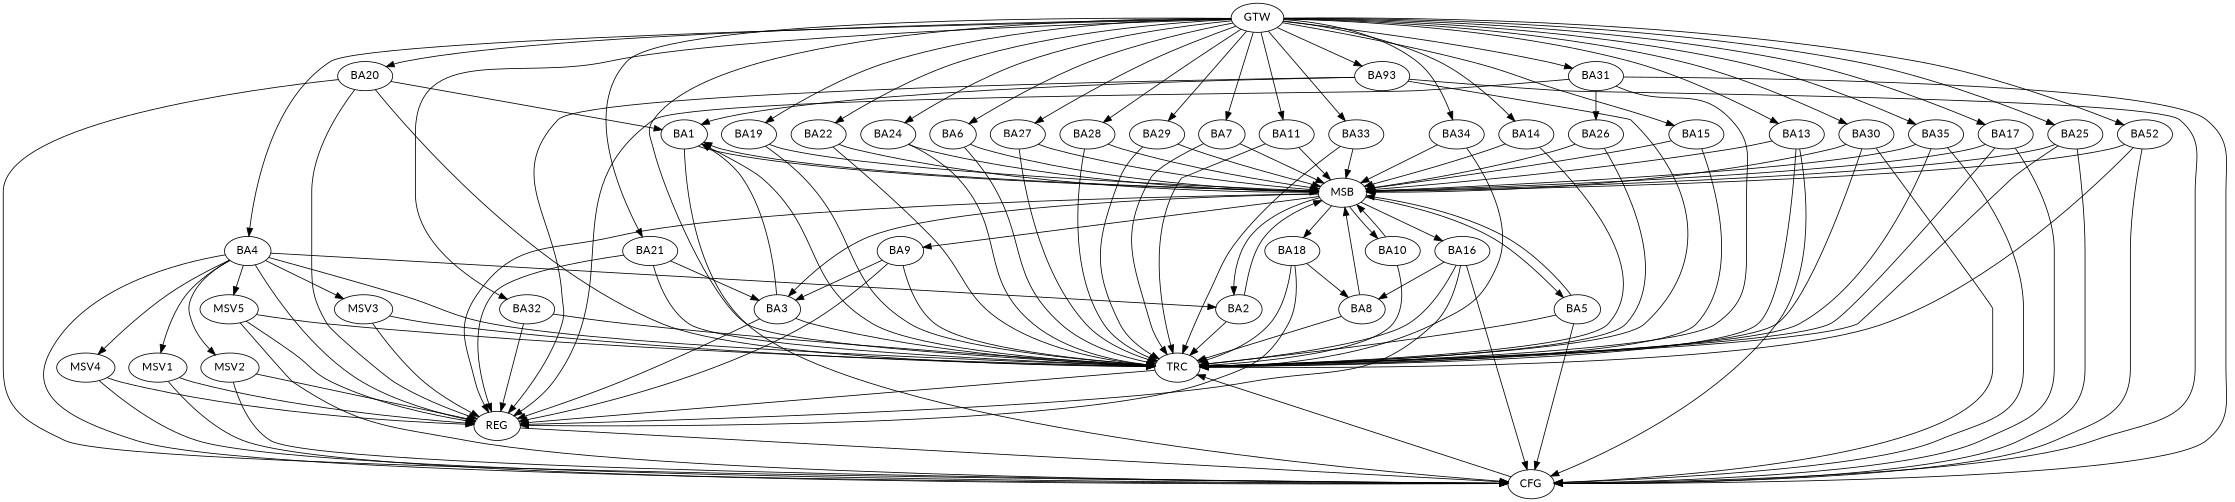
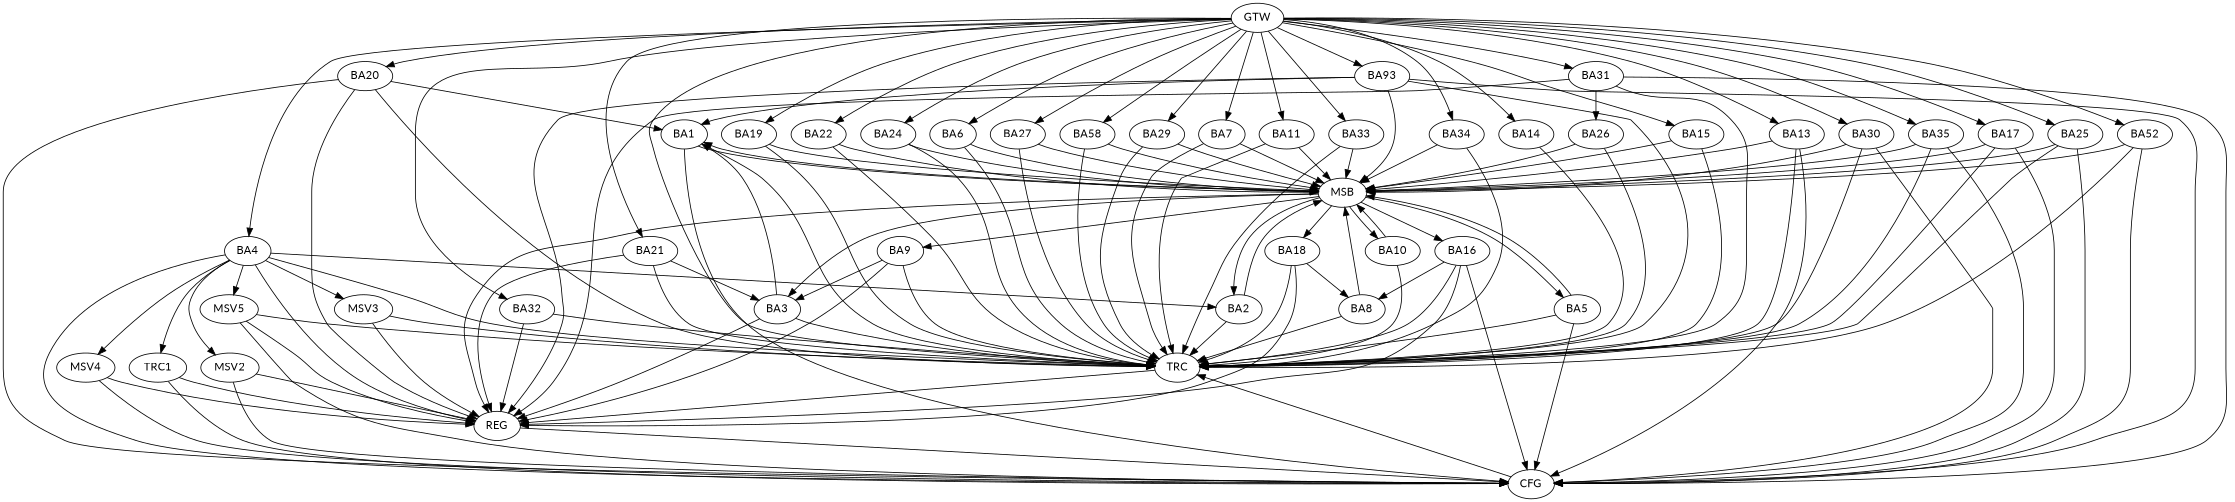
(1087, 134) -> (1087, 134)
(1439, 165) -> (1394, 138)
(158, 368) -> (158, 368)
